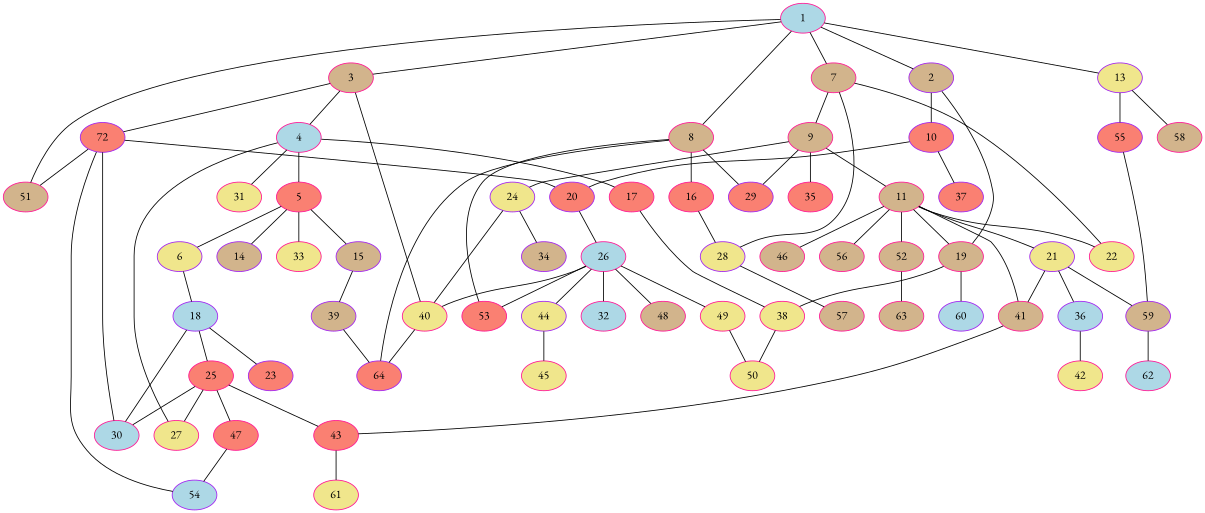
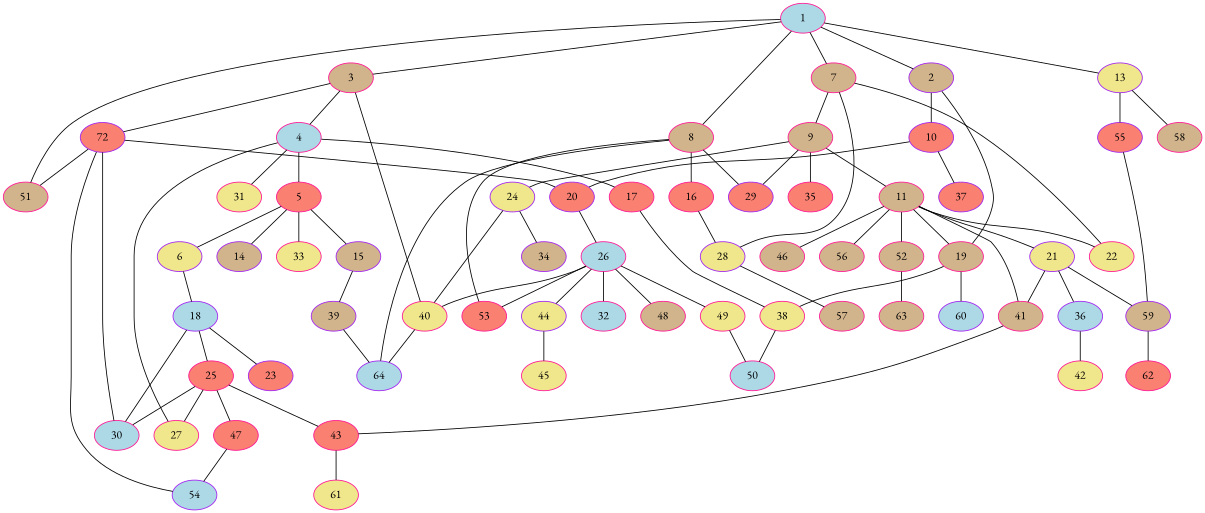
(379, 376) -> (379, 376)
(752, 376) -> (752, 376)
(1148, 376) -> (1148, 376)
